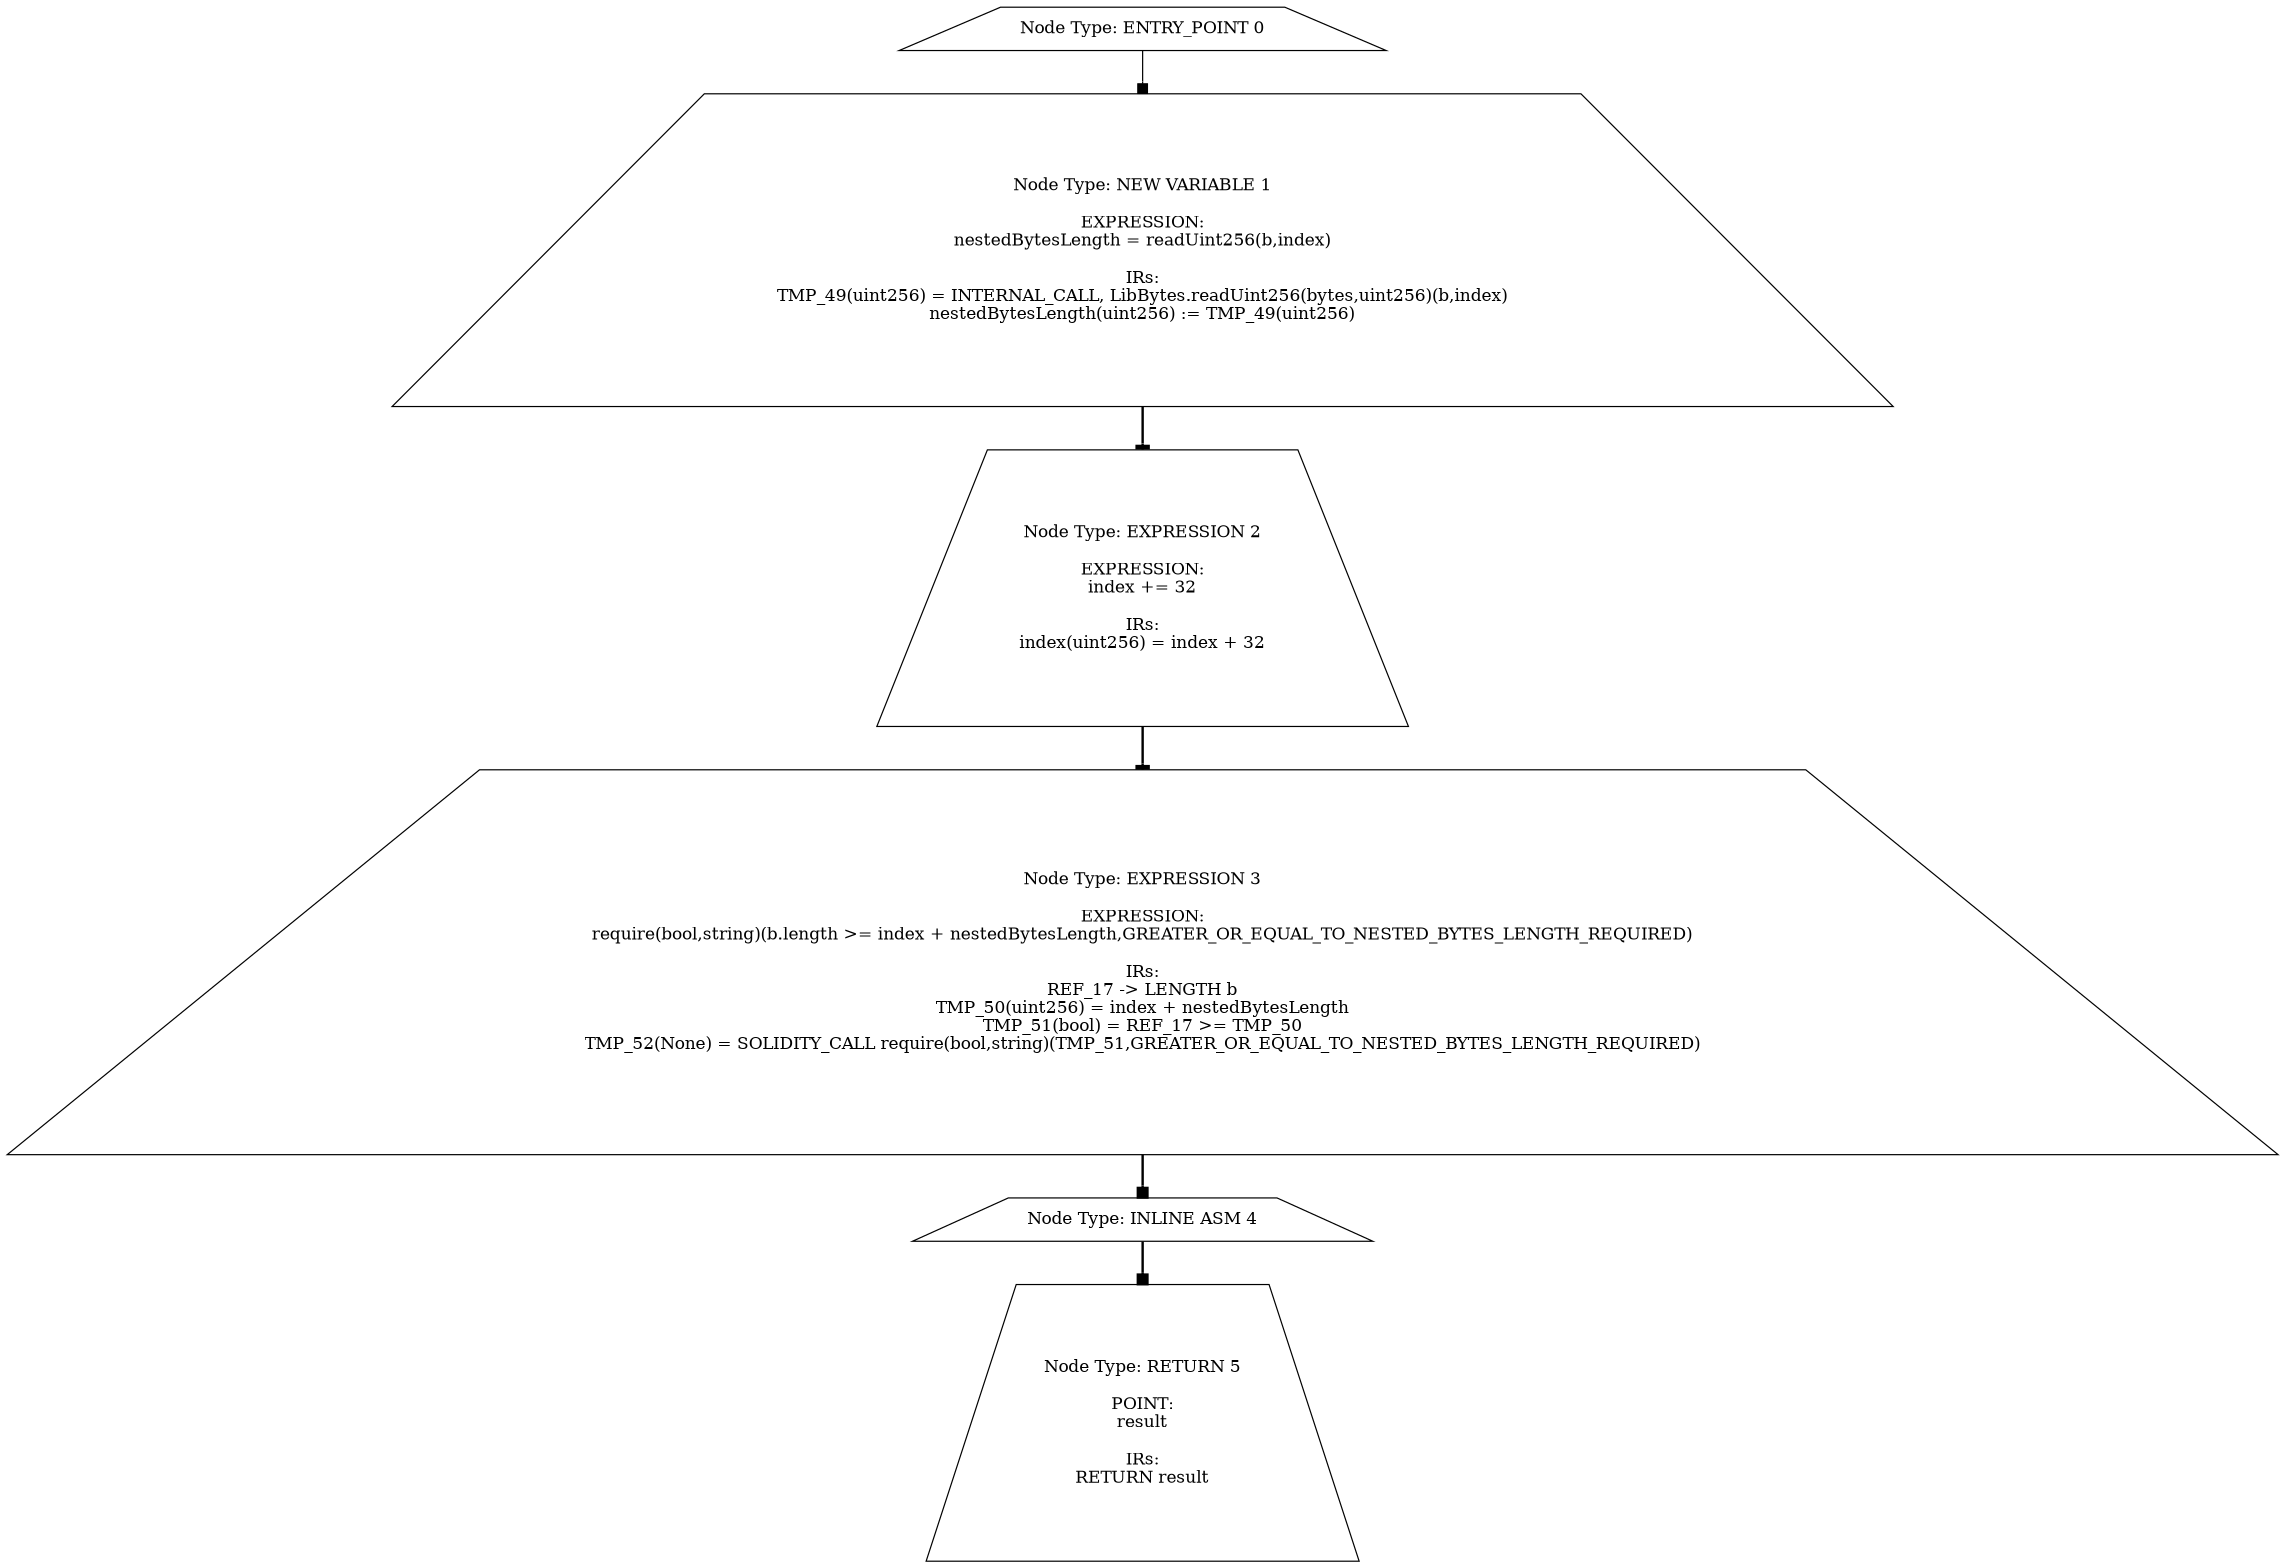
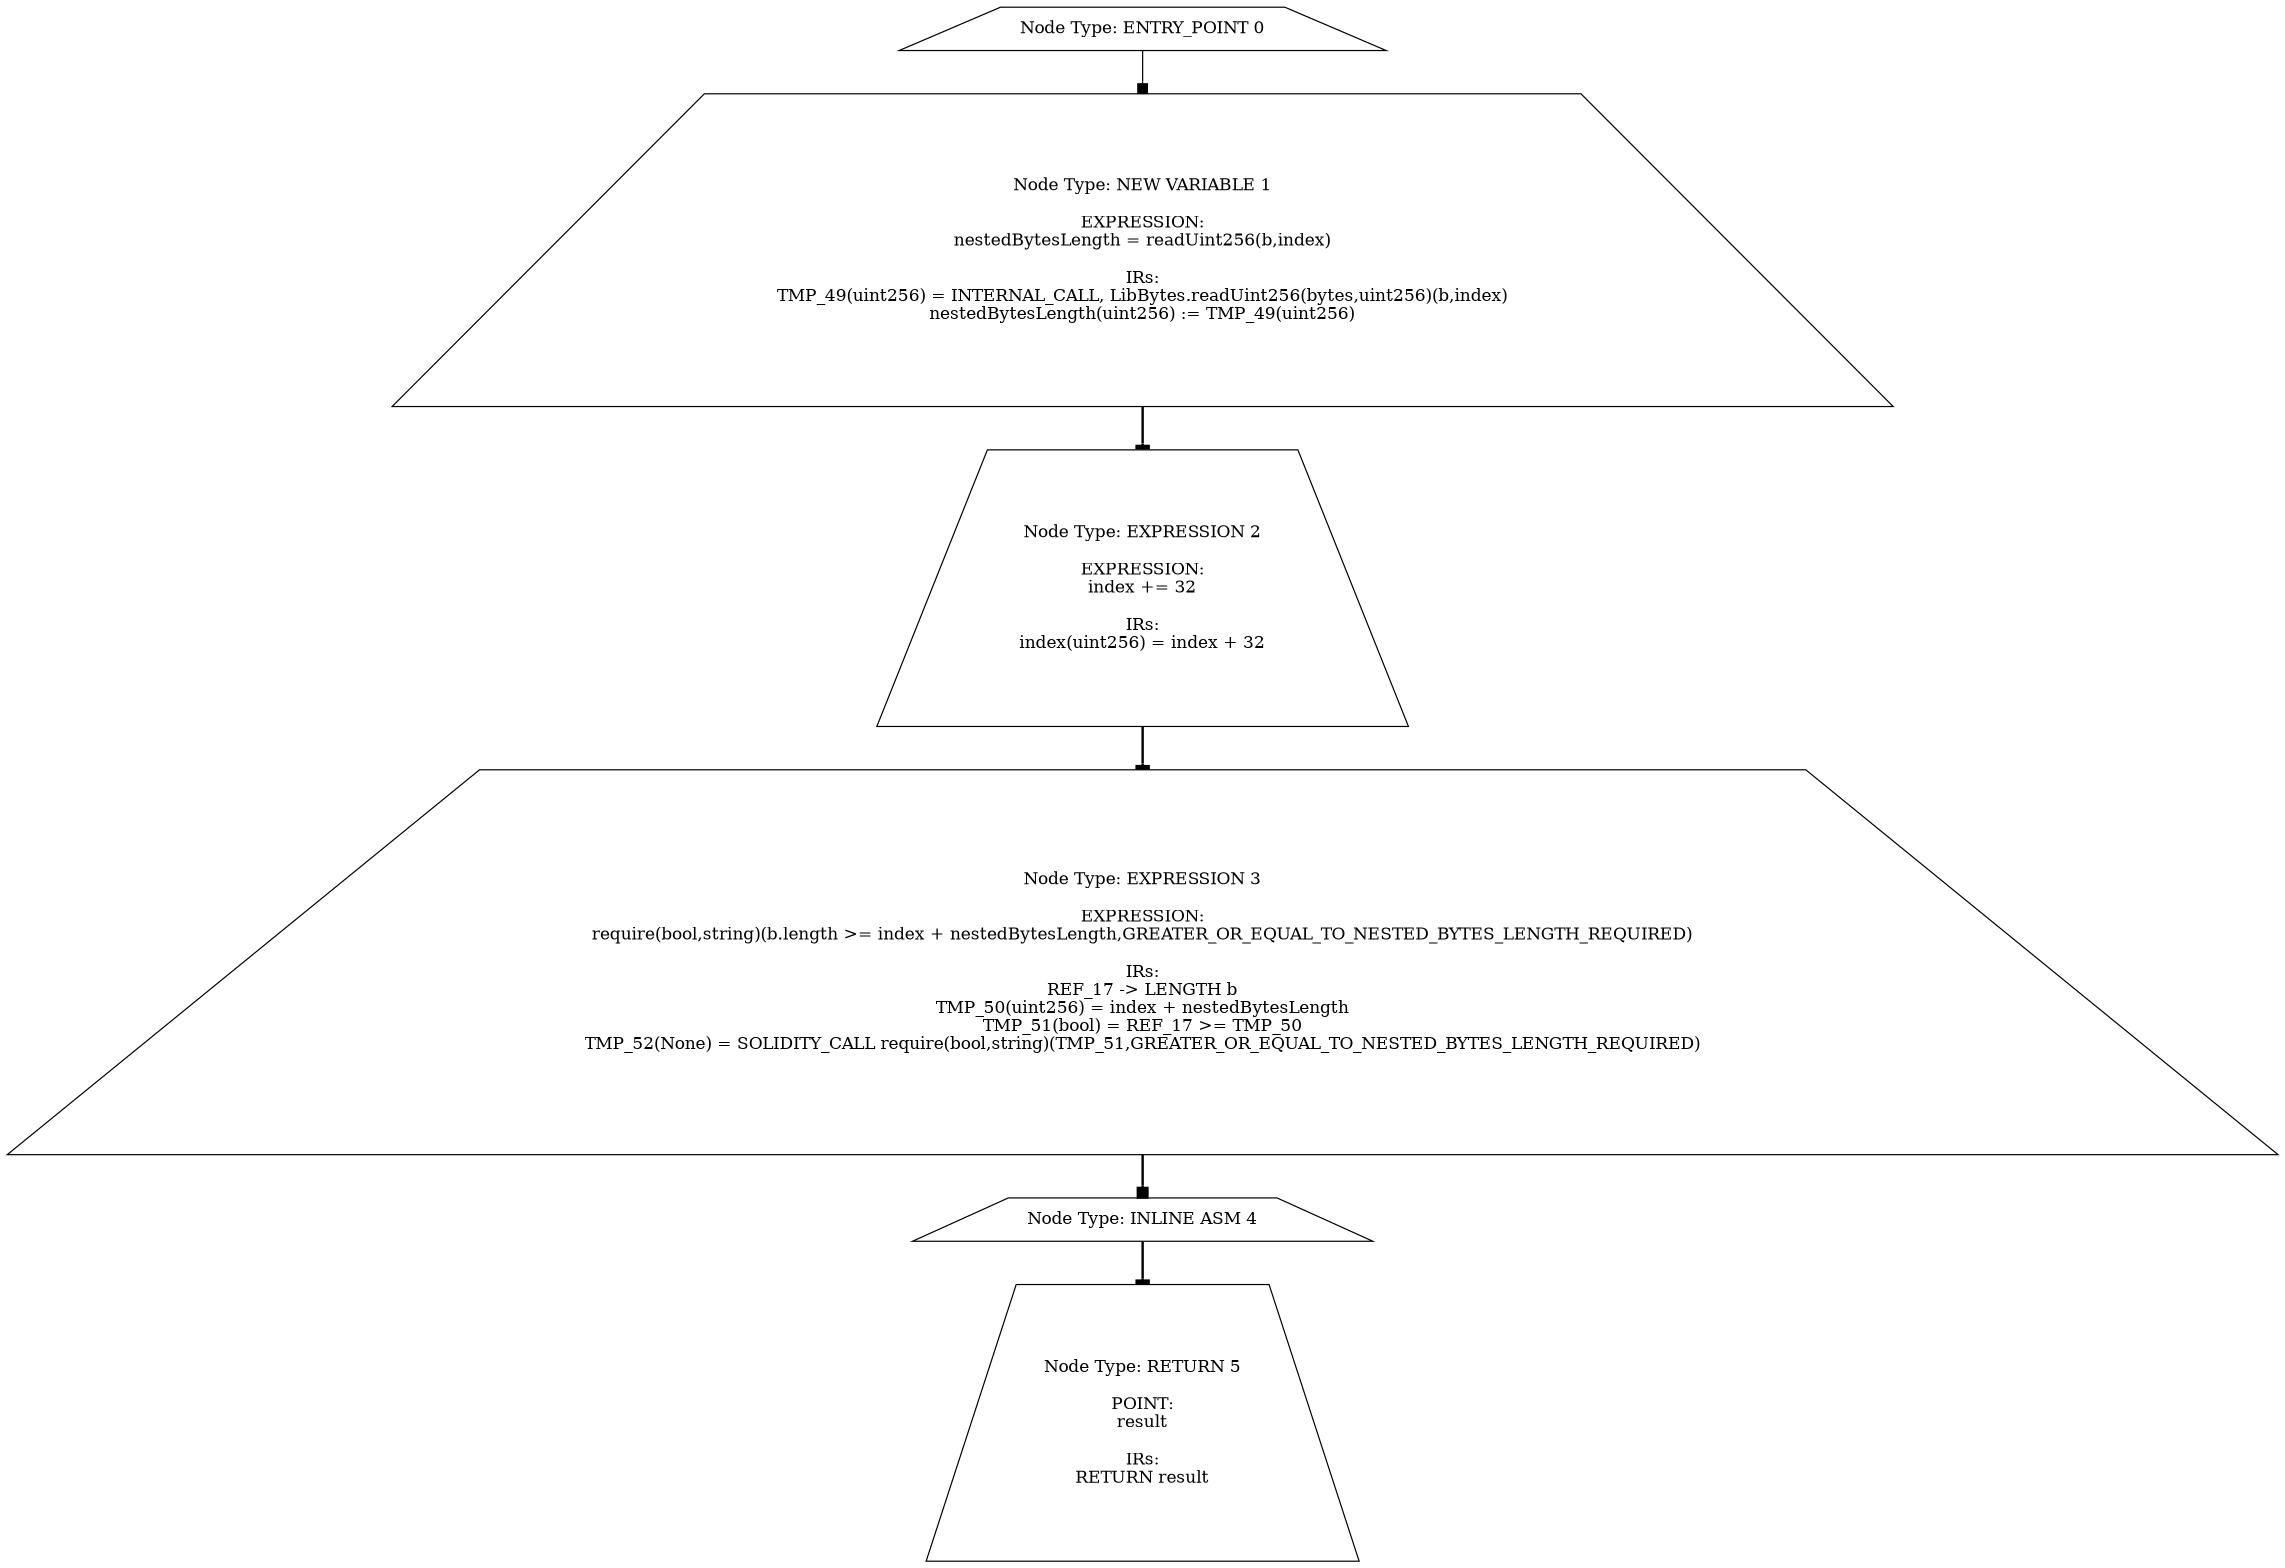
(1143, 1257) -> (1143, 1260)
